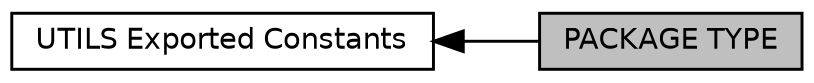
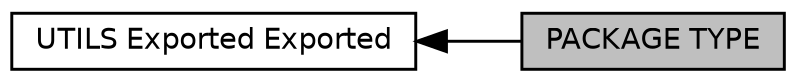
(223, 41) -> (214, 41)
